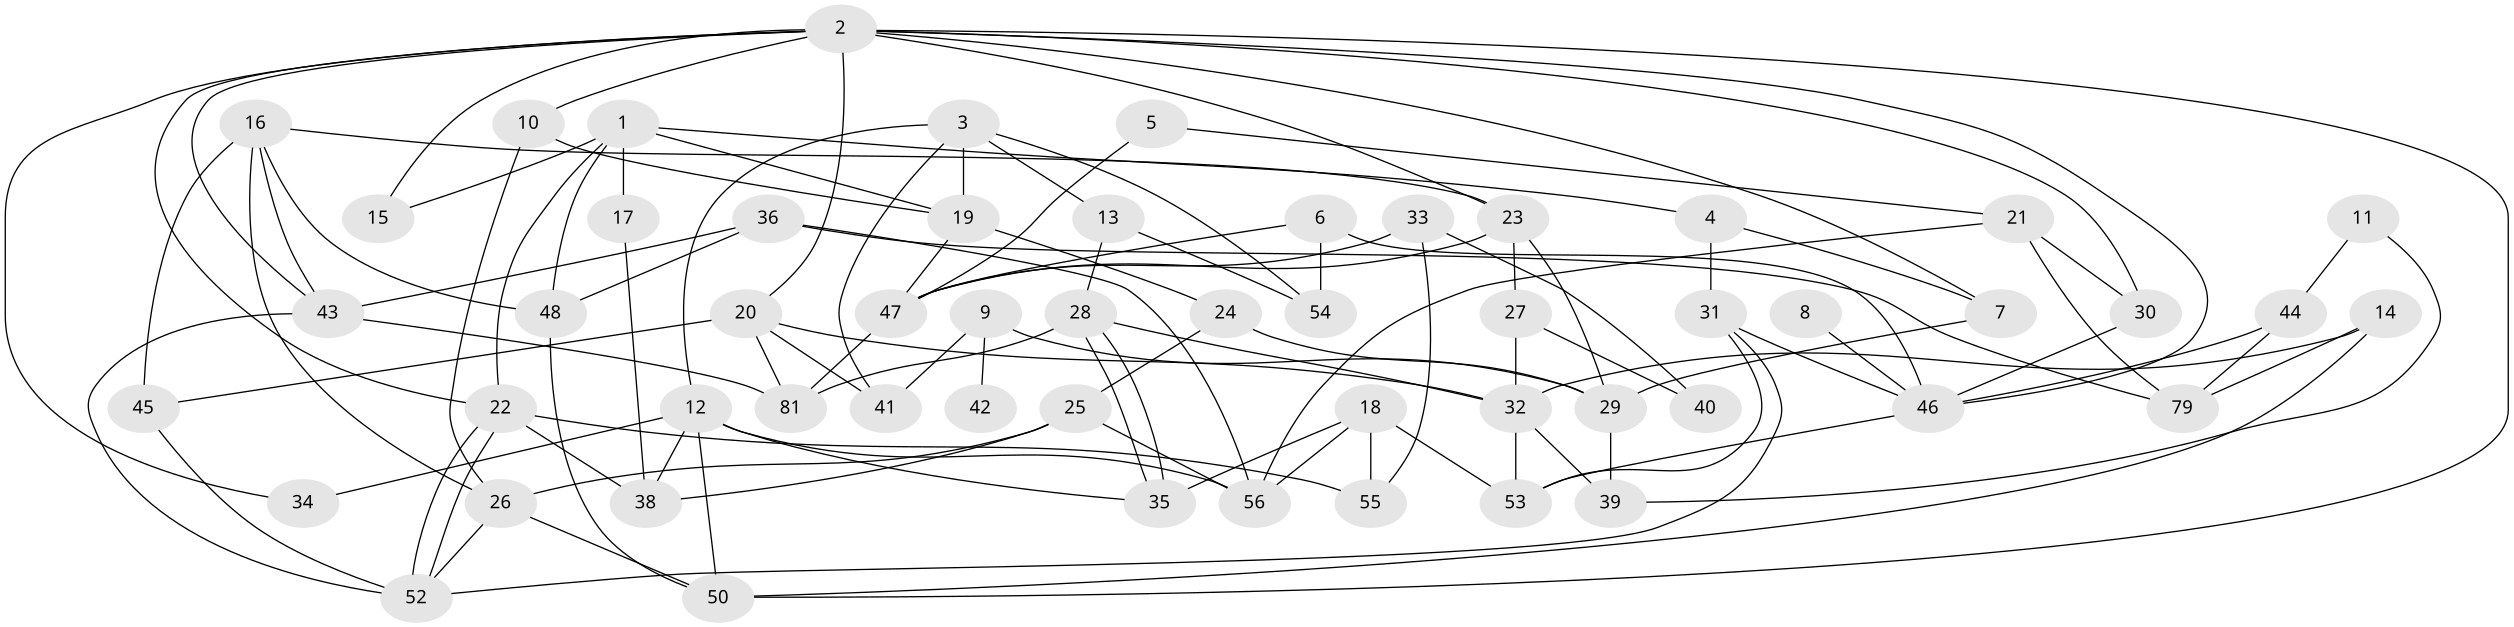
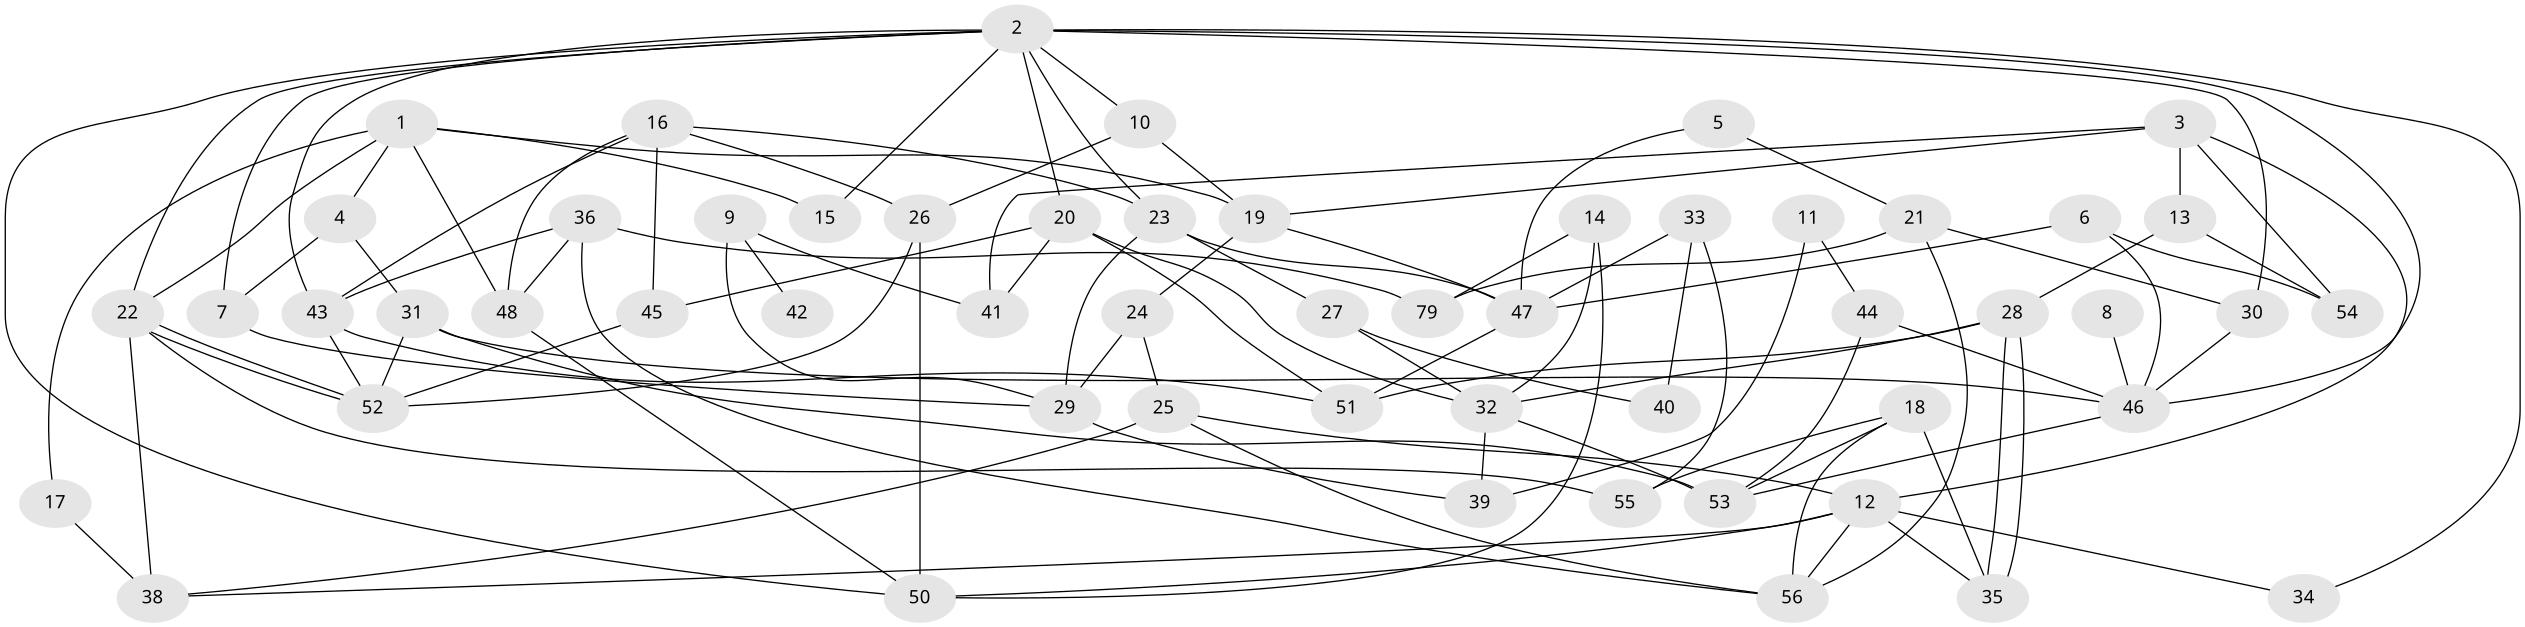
(2228, 368) -> (1818, 423)
(791, 409) -> (1347, 409)
(792, 464) -> (1659, 465)
